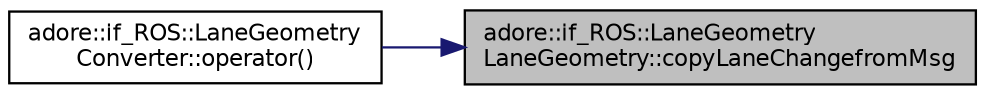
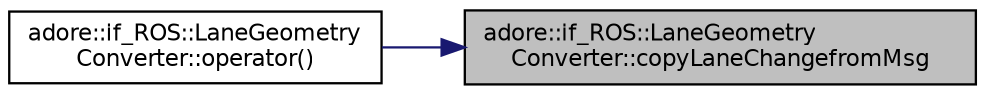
(720, 47) -> (720, 47)
